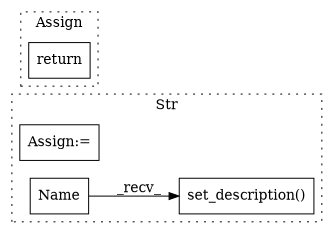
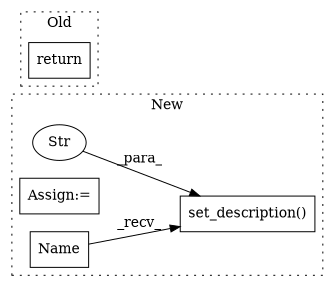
(59, 23) -> (59, 23)
(167, 105) -> (167, 105)
none -> (59, 143)
